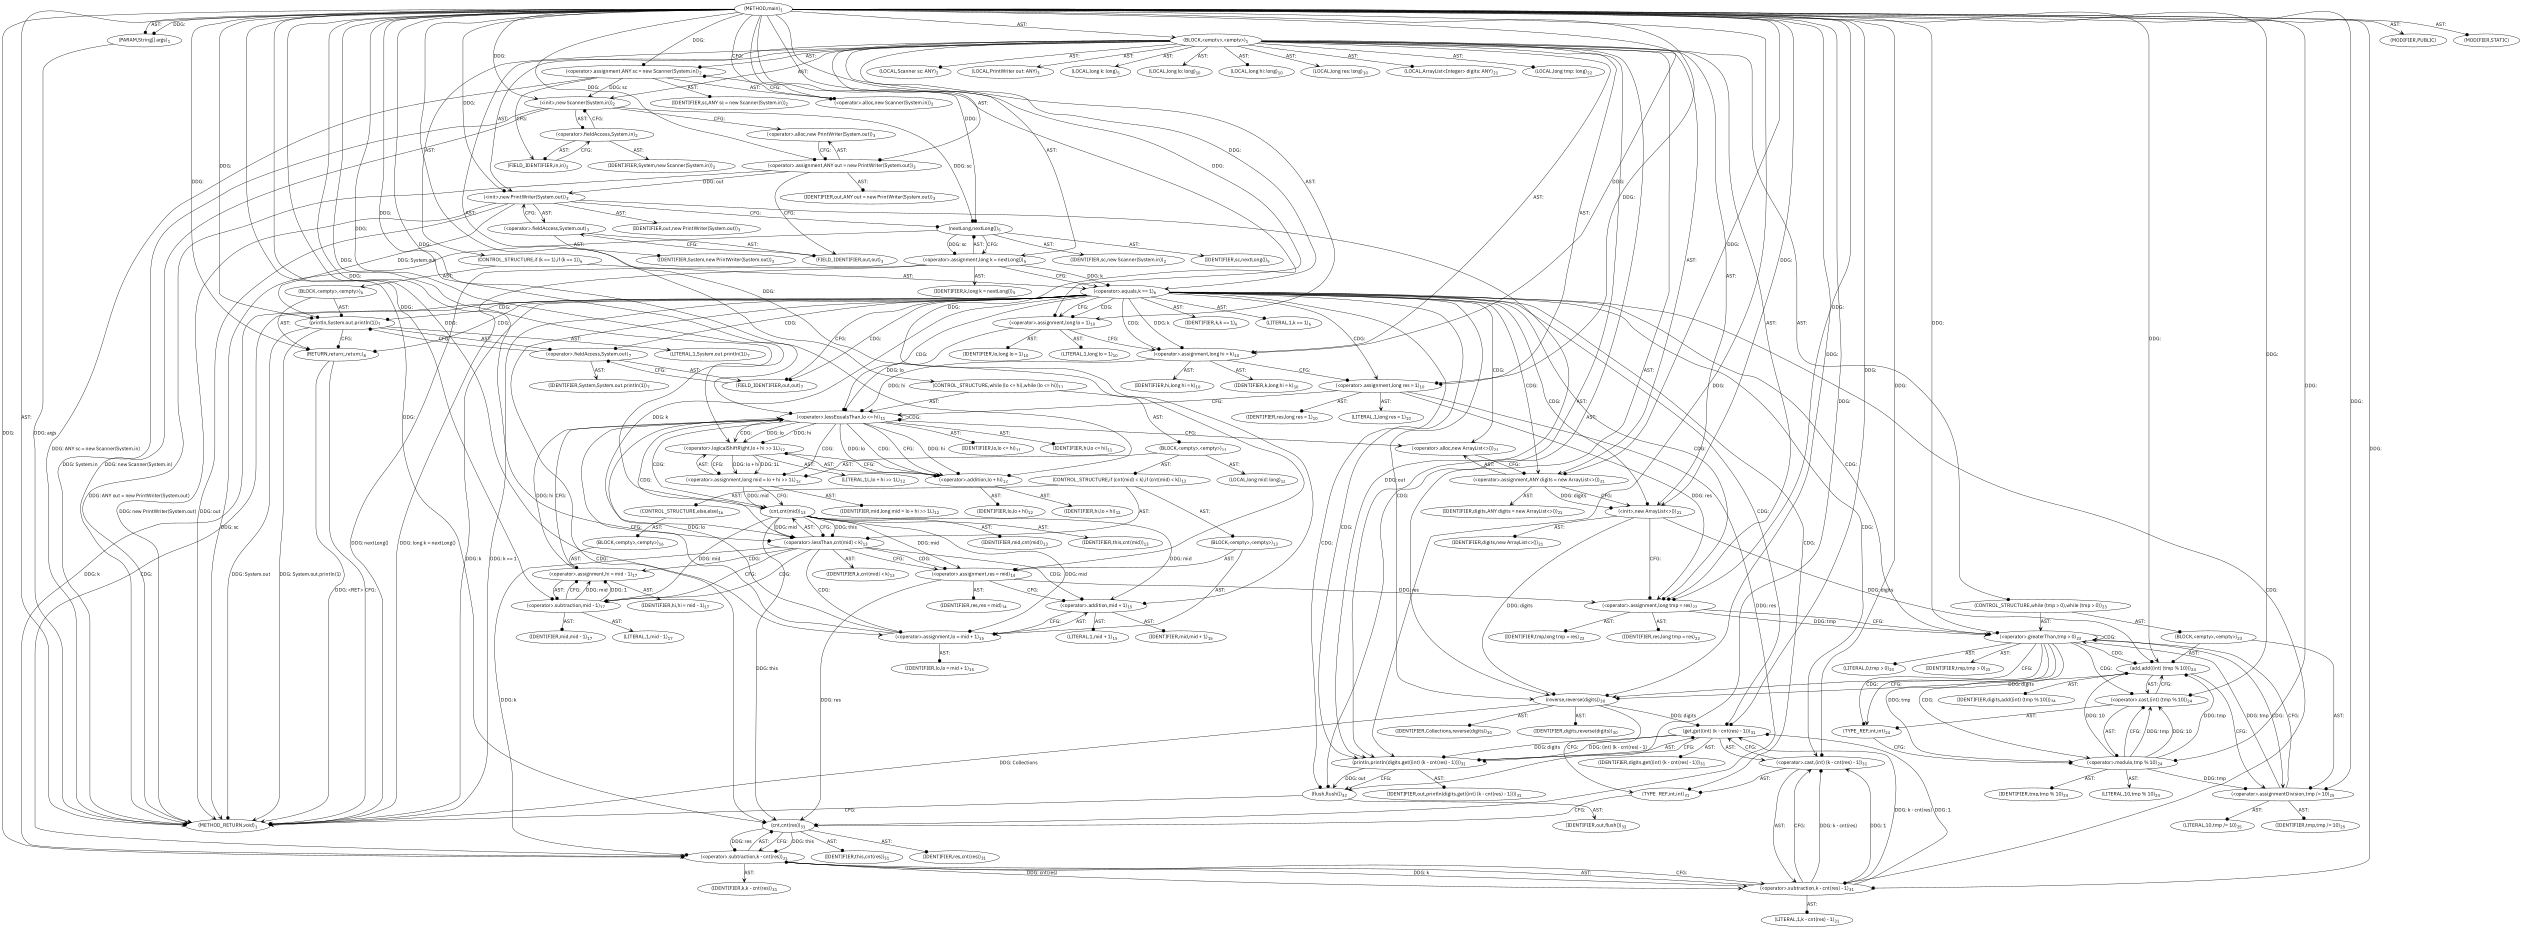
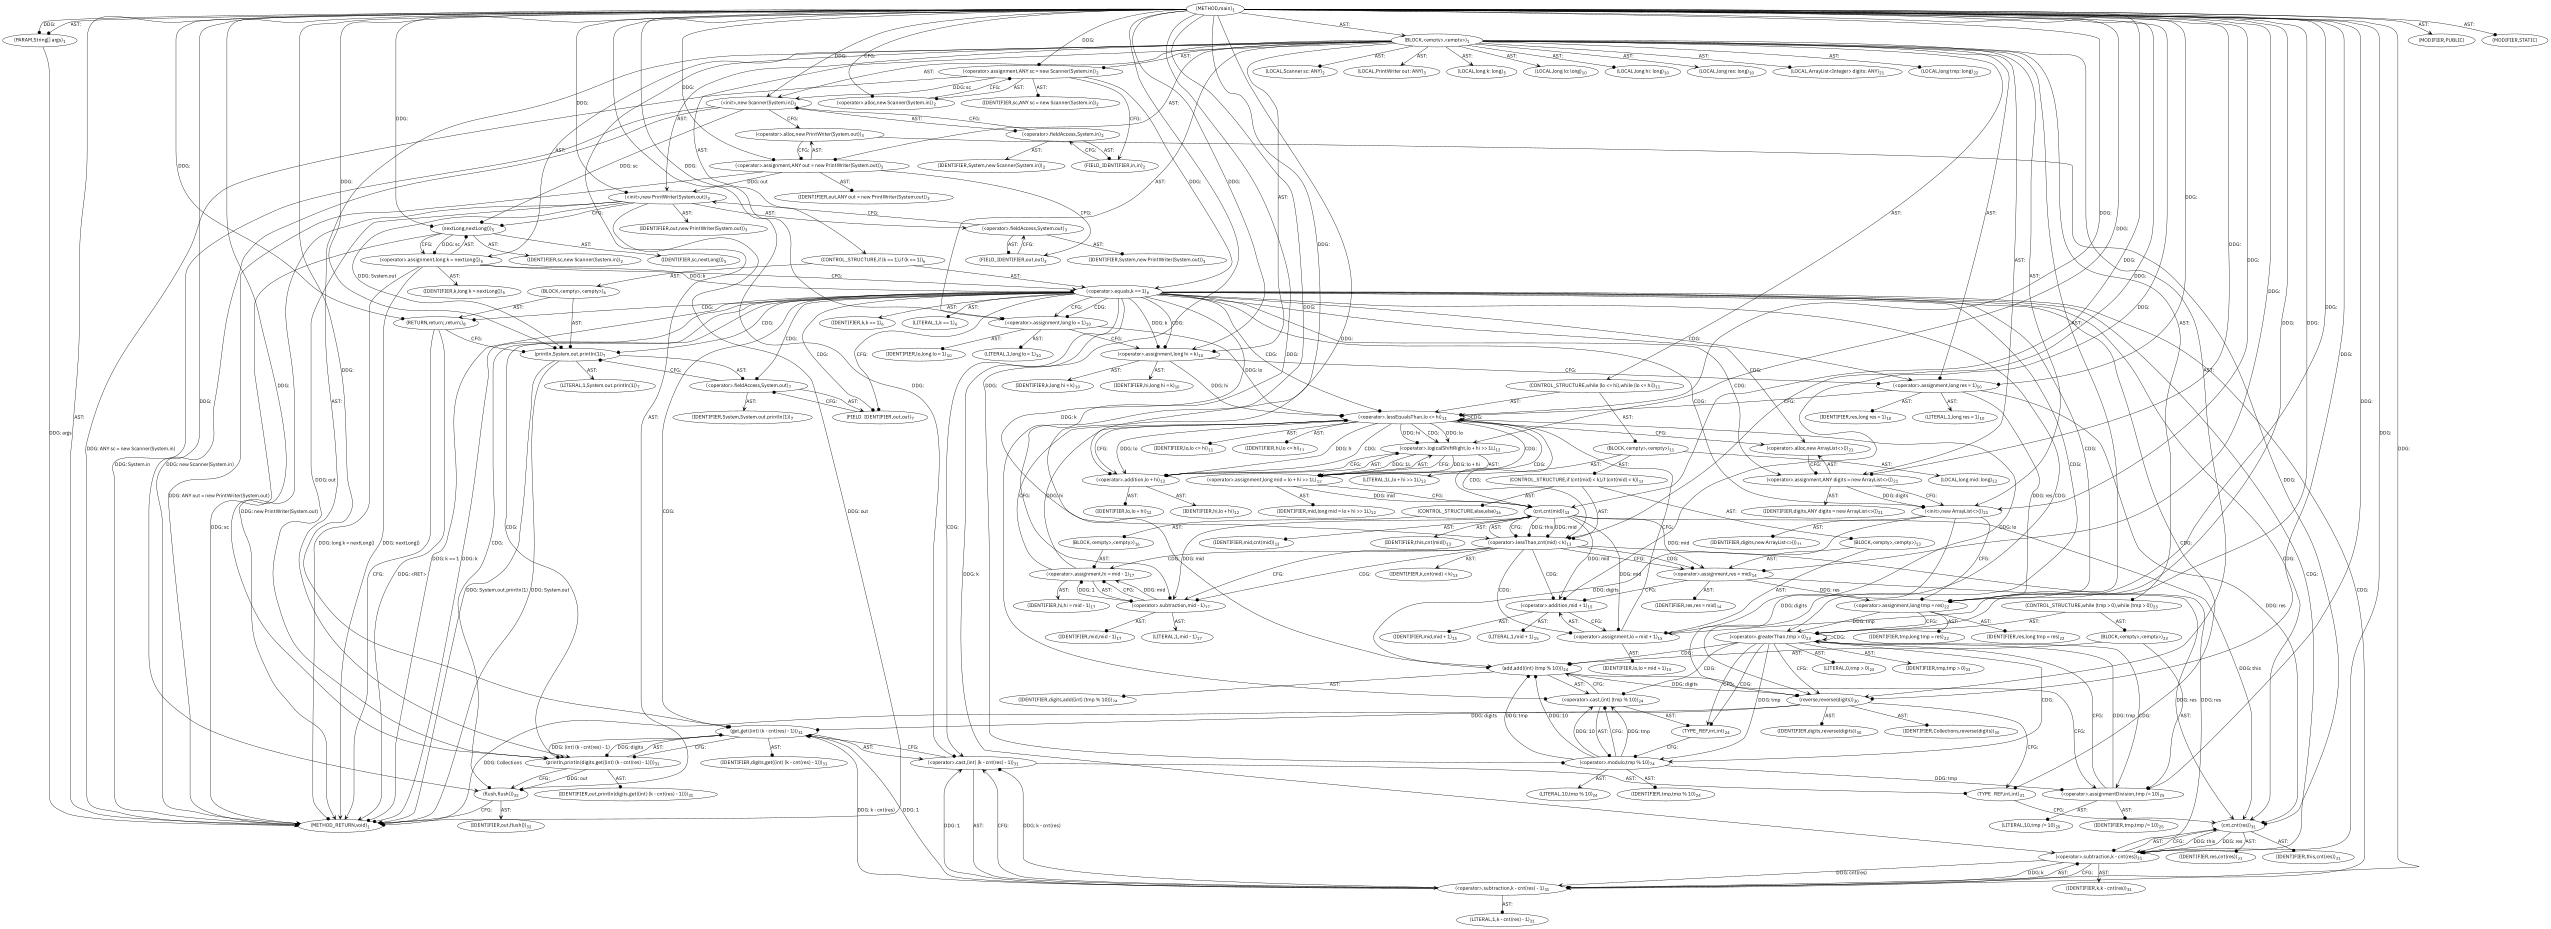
(1133, 124) -> (1193, 190)
(385, 291) -> (1874, 155)
(341, 338) -> (483, 345)
(509, 700) -> (2211, 700)
